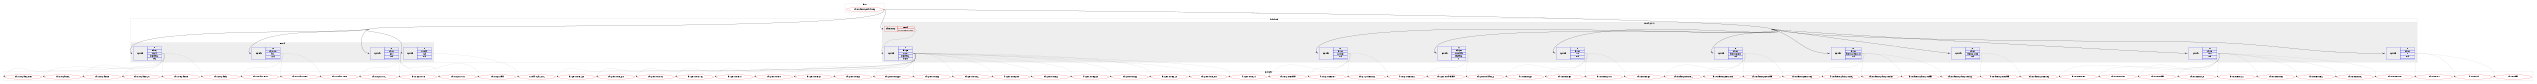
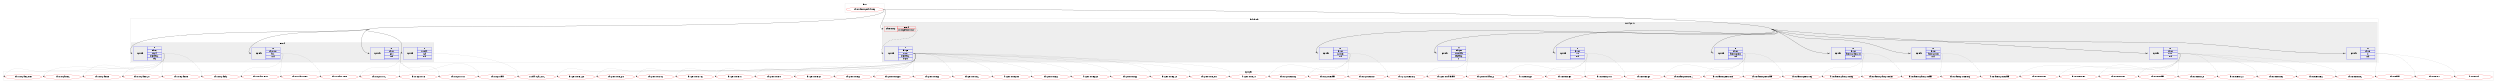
(906, 30) -> (906, 30)
(1841, 77) -> none
